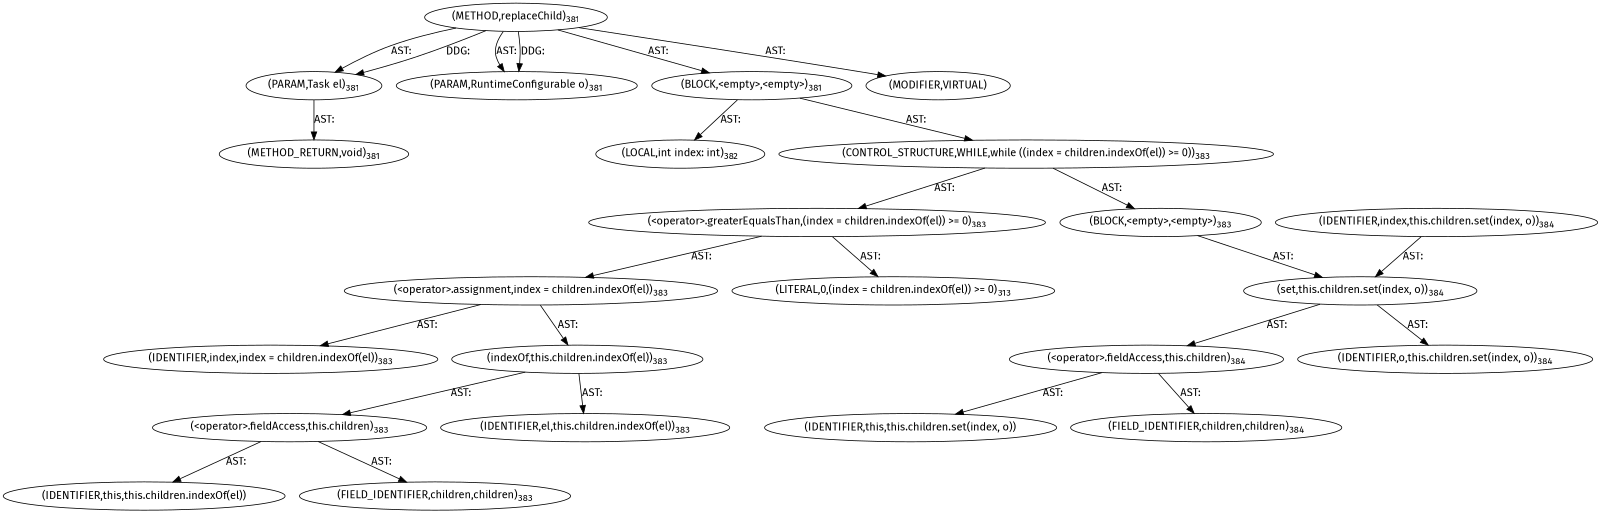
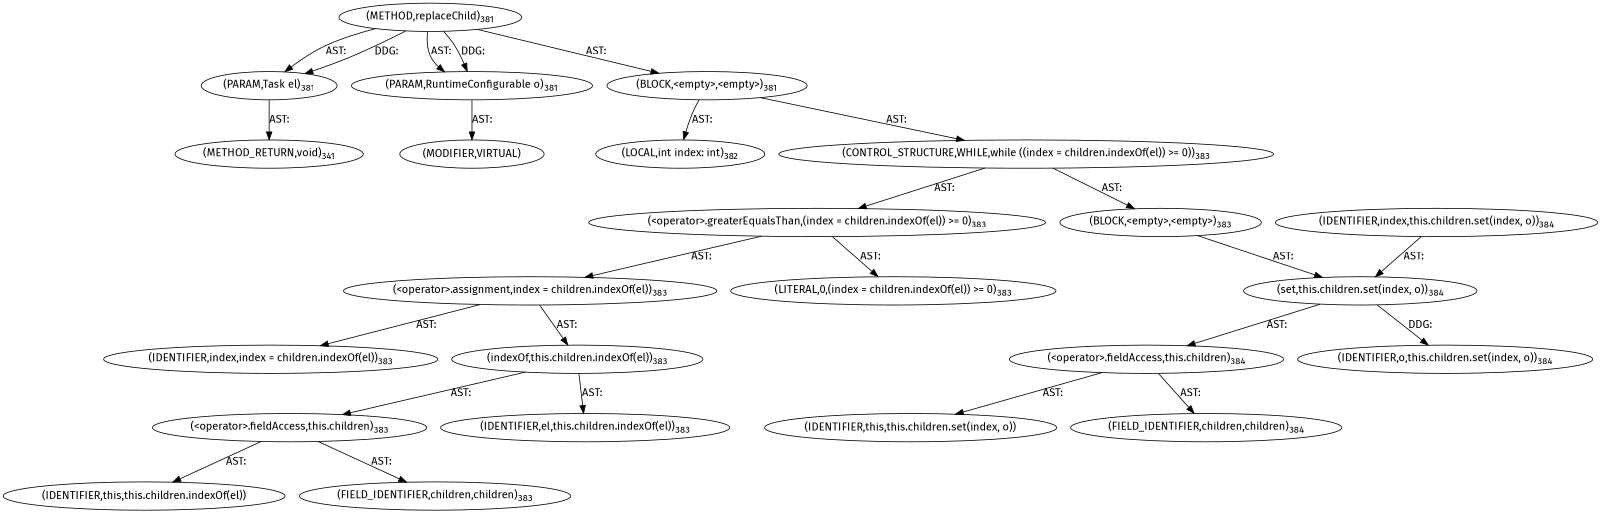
(728, 51) -> (472, 116)
(373, 153) -> (329, 153)
(1005, 290) -> (1005, 290)
(1419, 325) -> (1422, 325)
